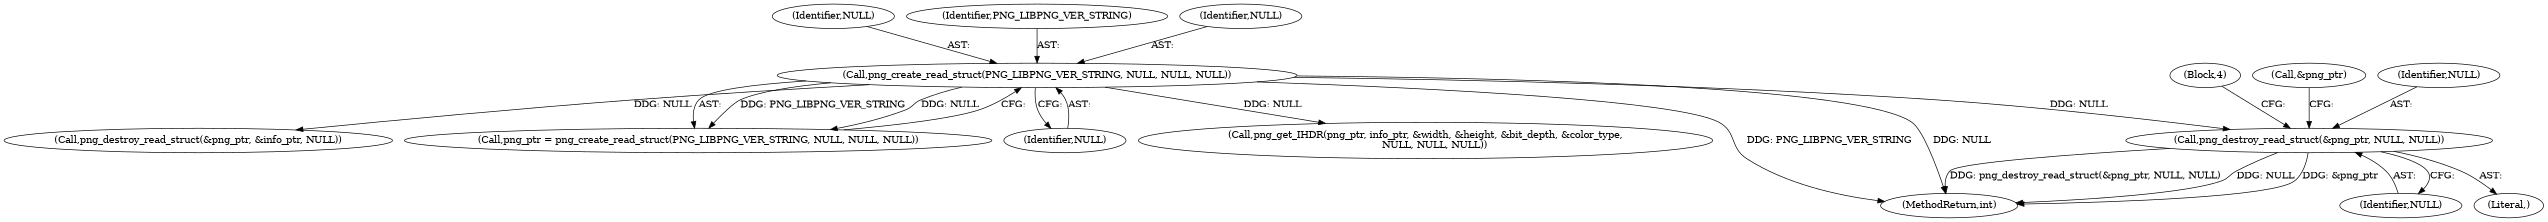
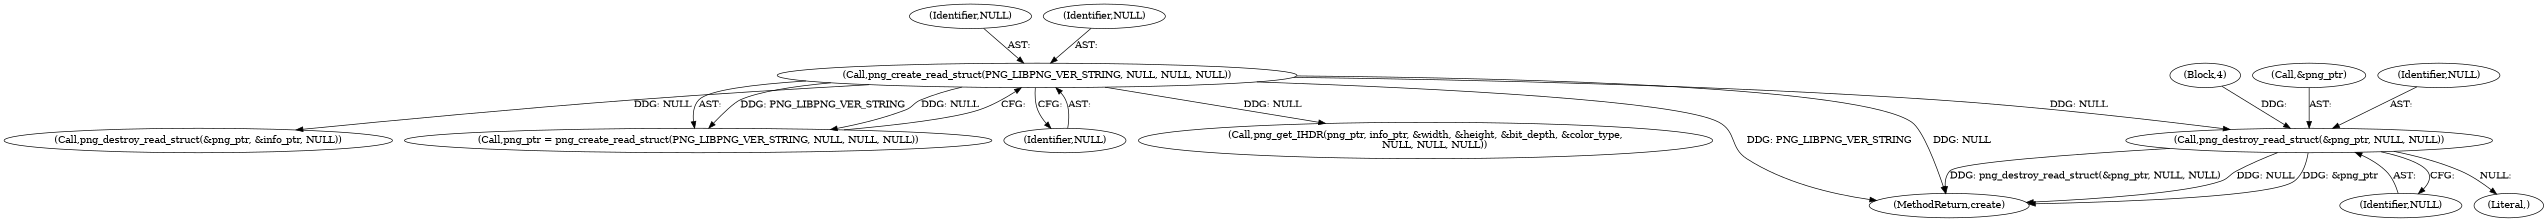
(1037, 16) -> none
(2275, 105) -> (2276, 105)
(2323, 105) -> (2322, 105)
(2493, 176) -> (2497, 176)
(1949, 206) -> (1949, 206)
